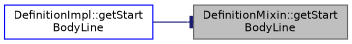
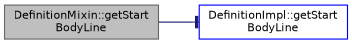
(170, 22) -> (176, 22)
